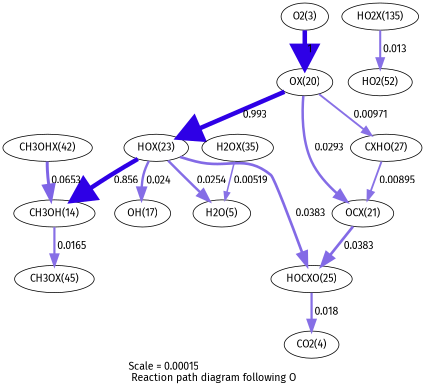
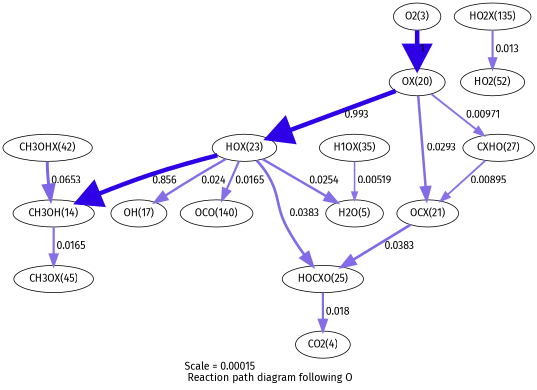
(238, 148) -> (355, 148)
none -> (217, 213)
